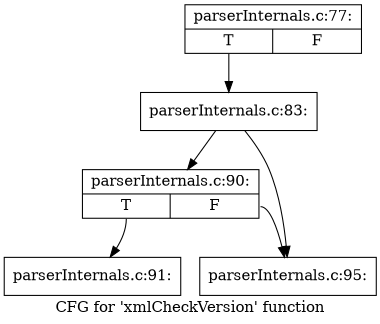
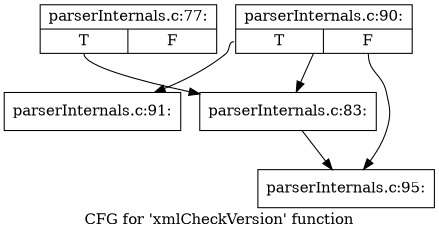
(205, 146) -> (307, 68)
